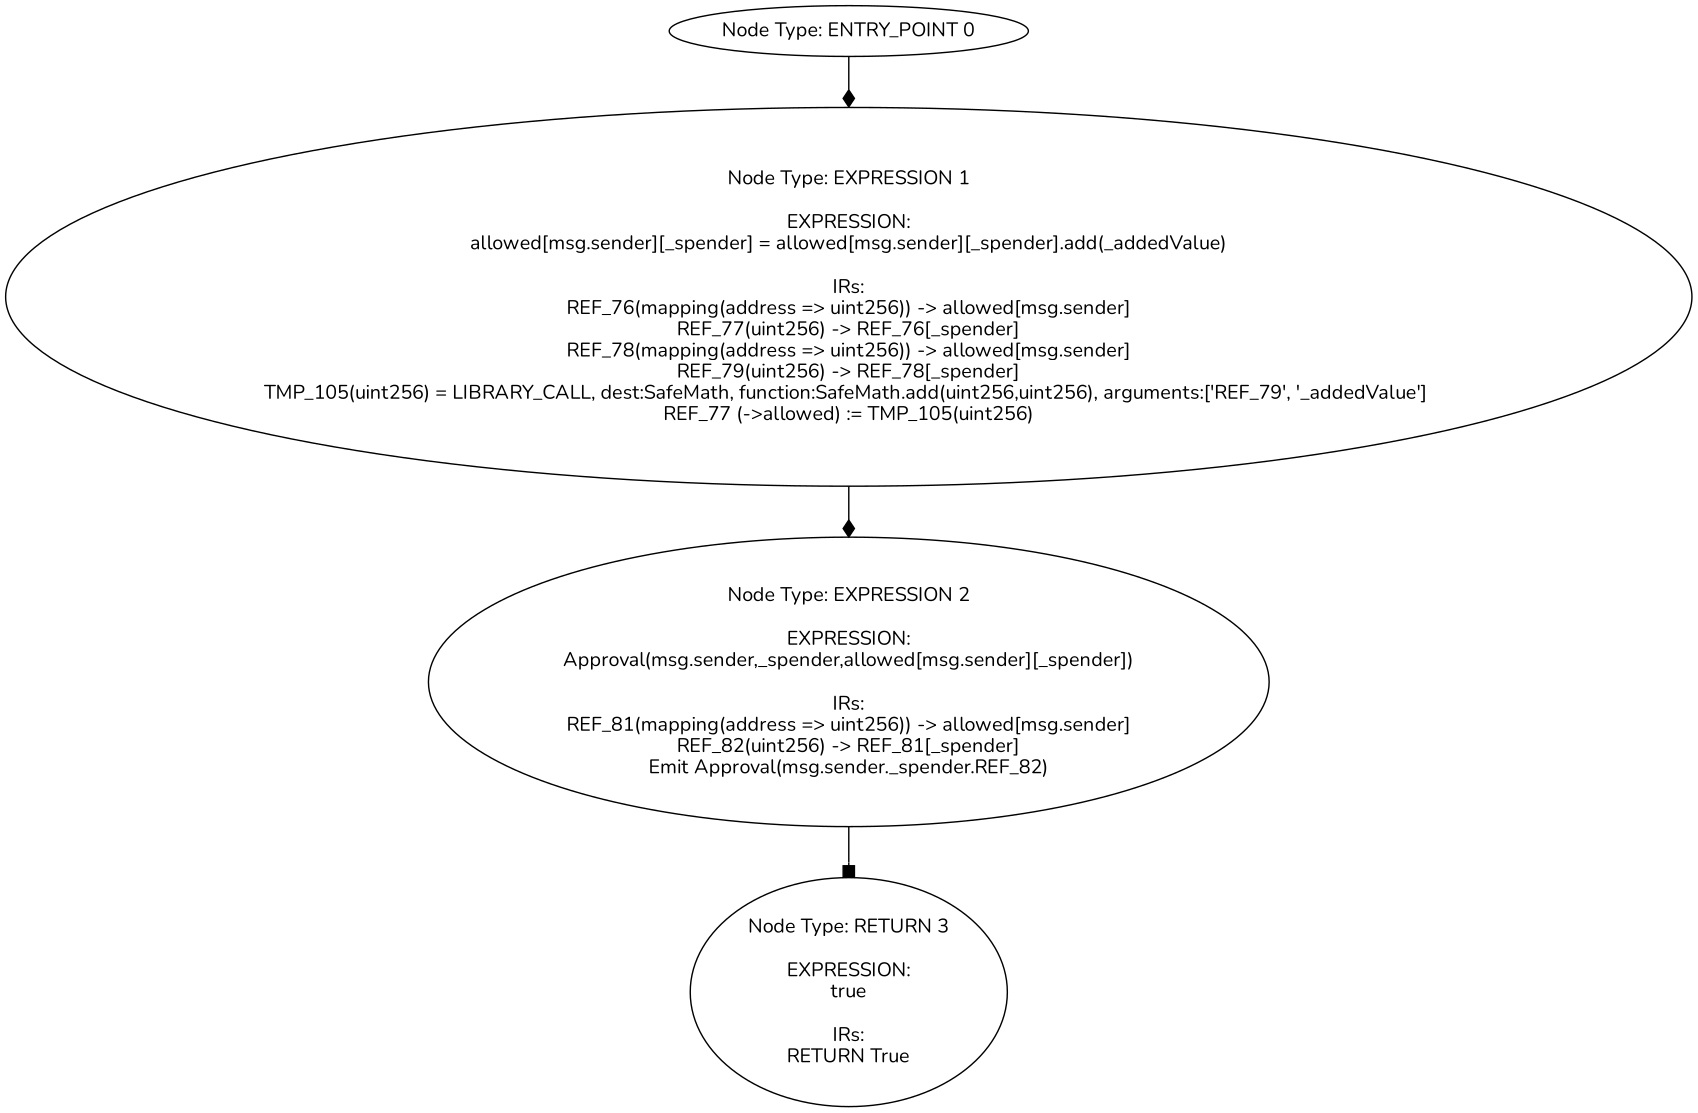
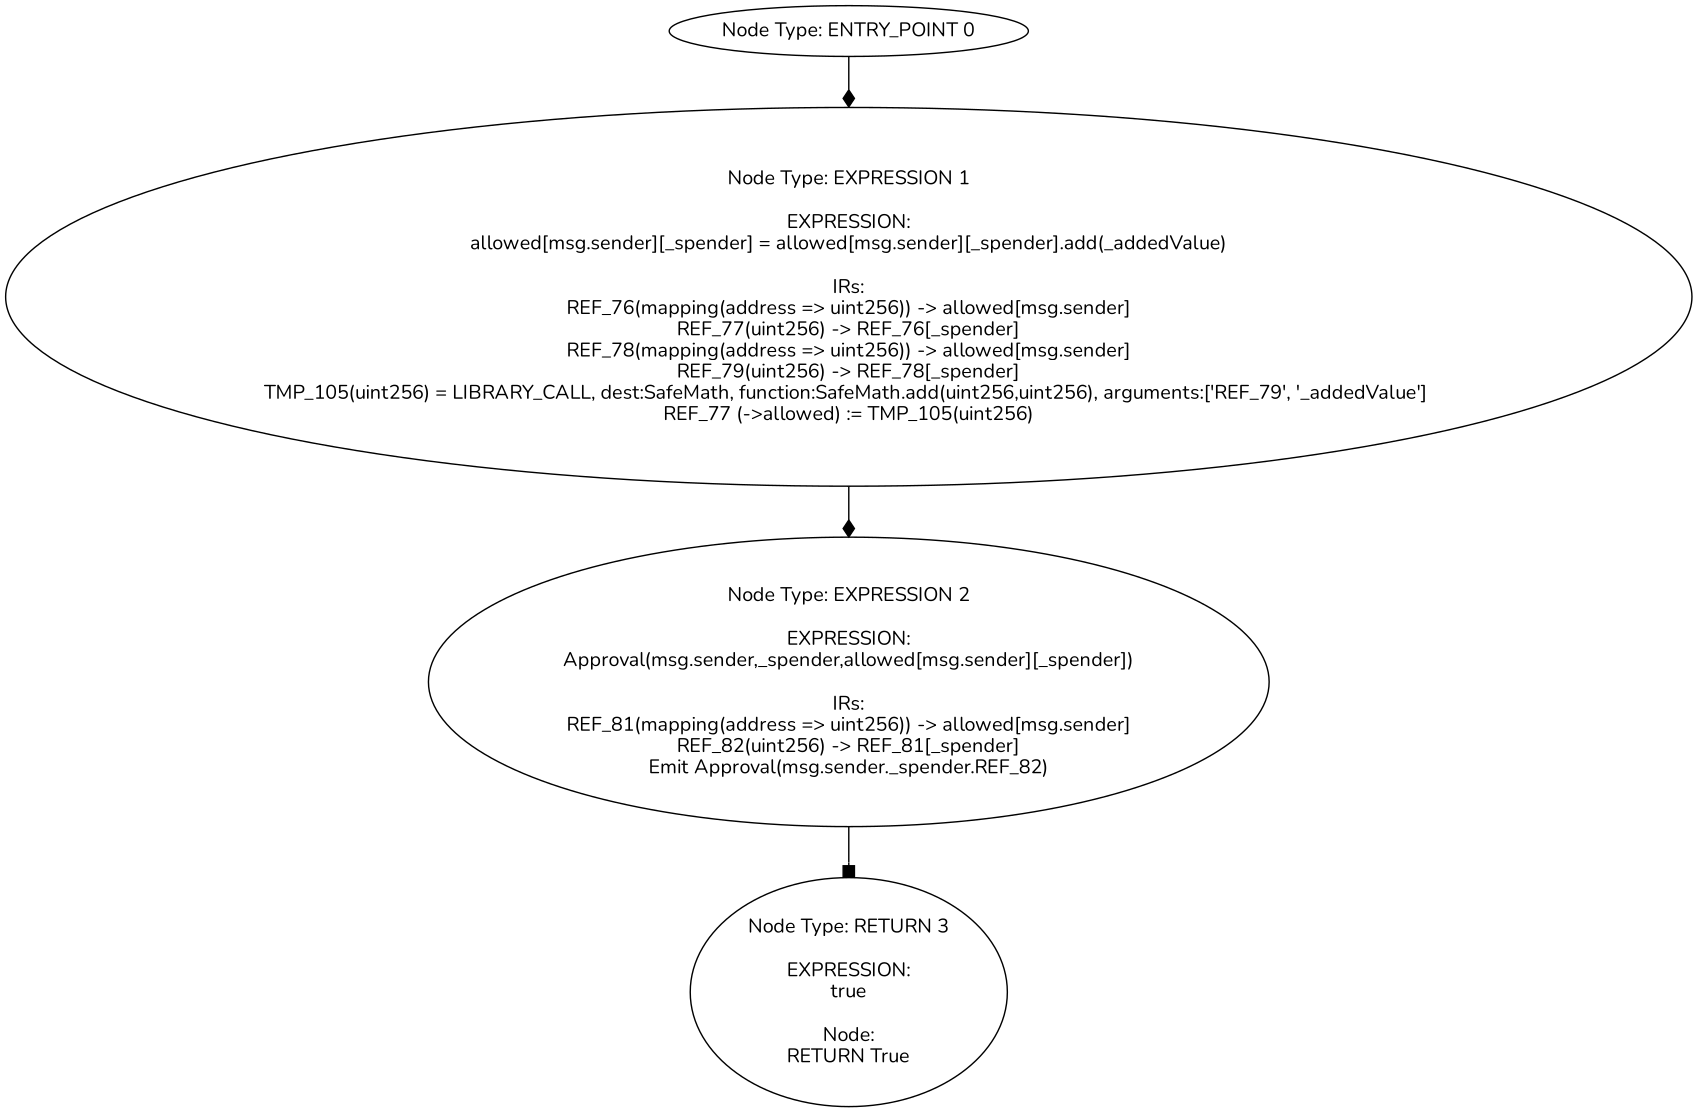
(849, 992) -> (849, 992)
